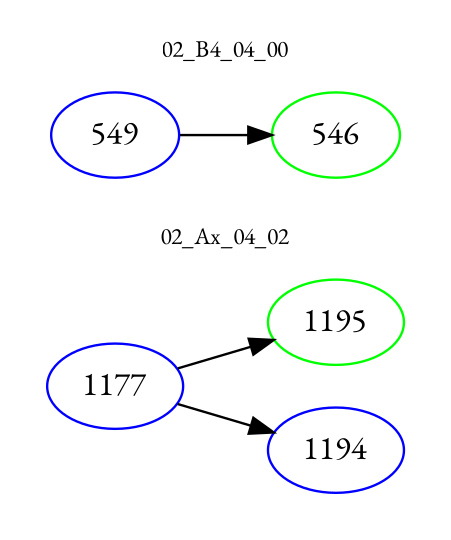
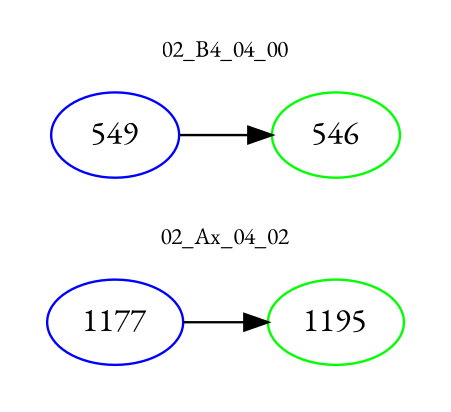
(336, 450) -> none
